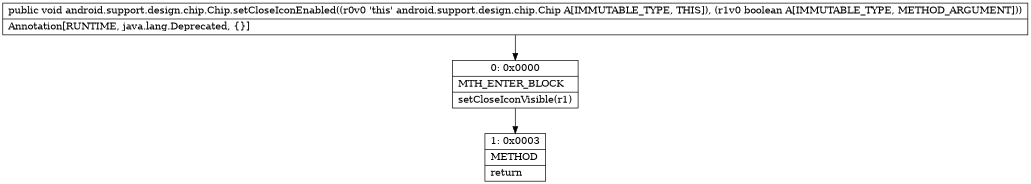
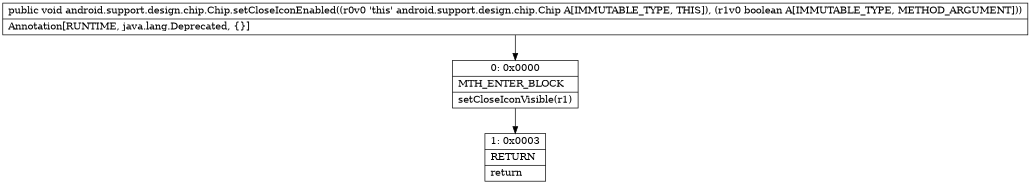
(514, 157) -> (513, 157)
